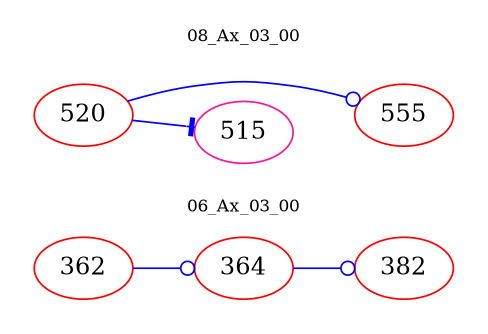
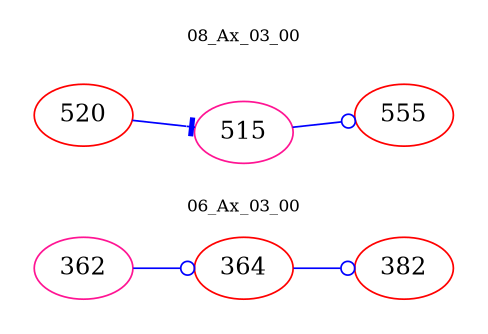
(237, 82) -> (317, 125)
(84, 268) -> (84, 268)
